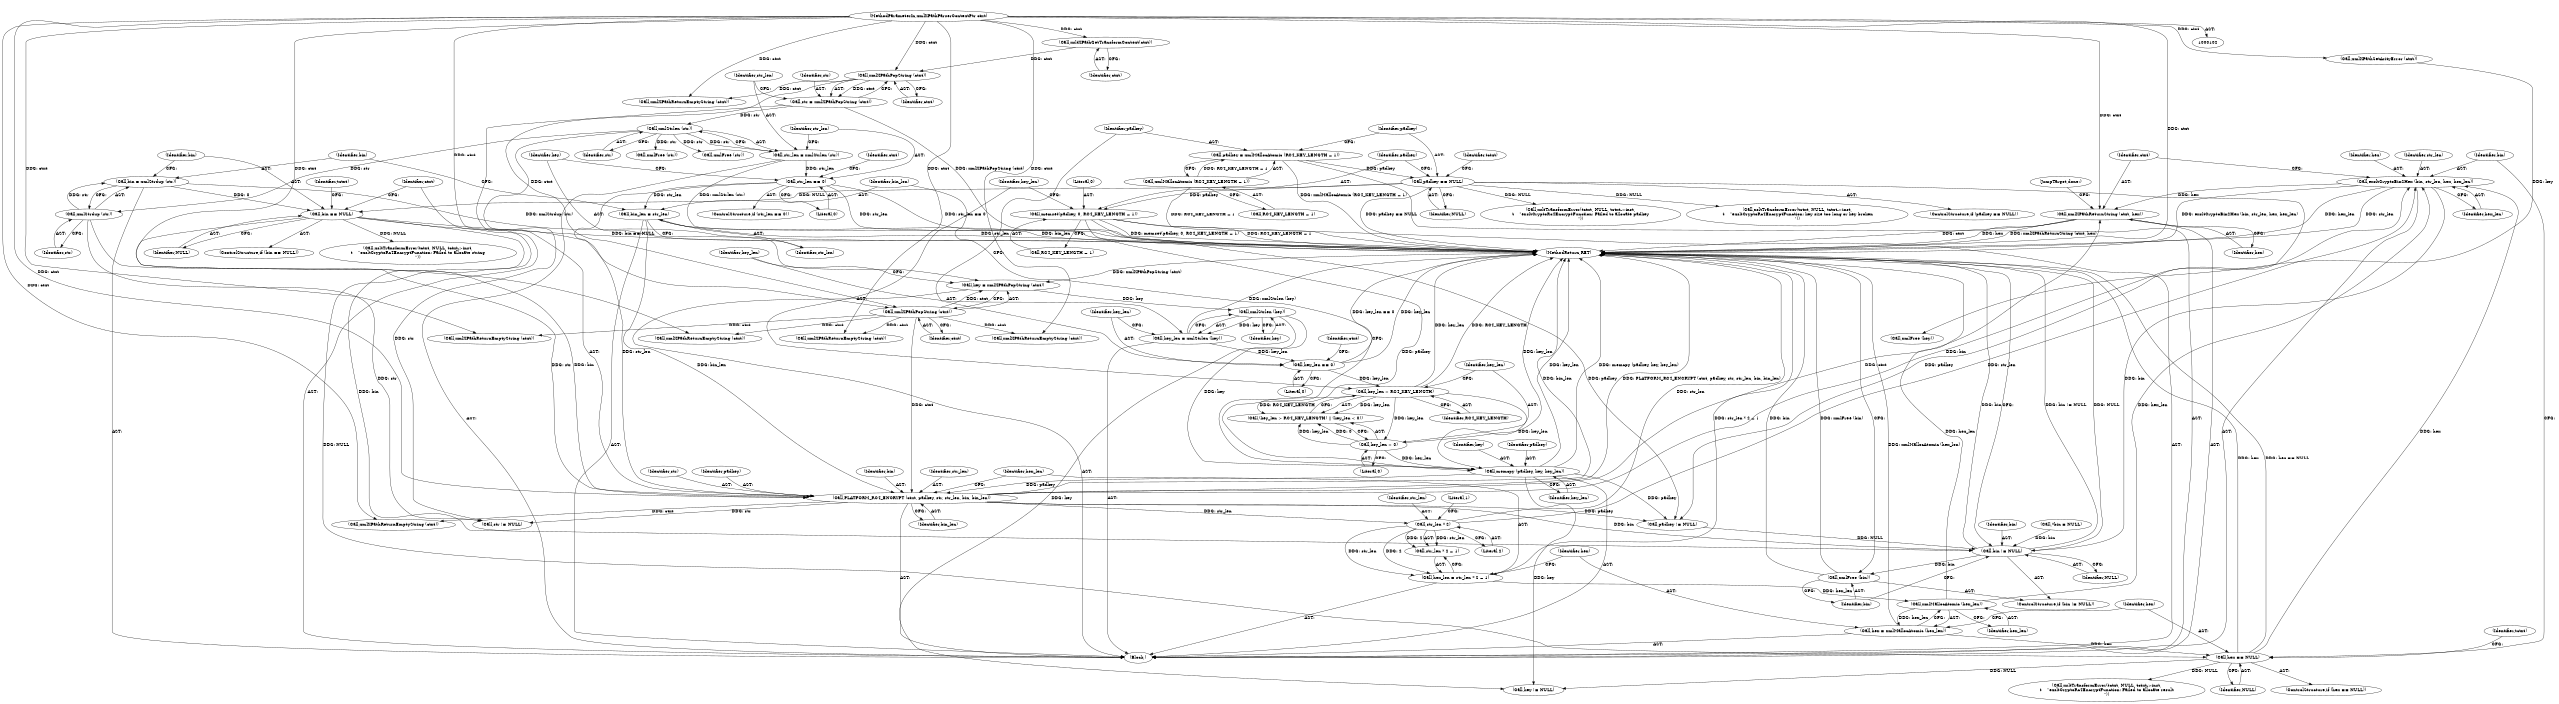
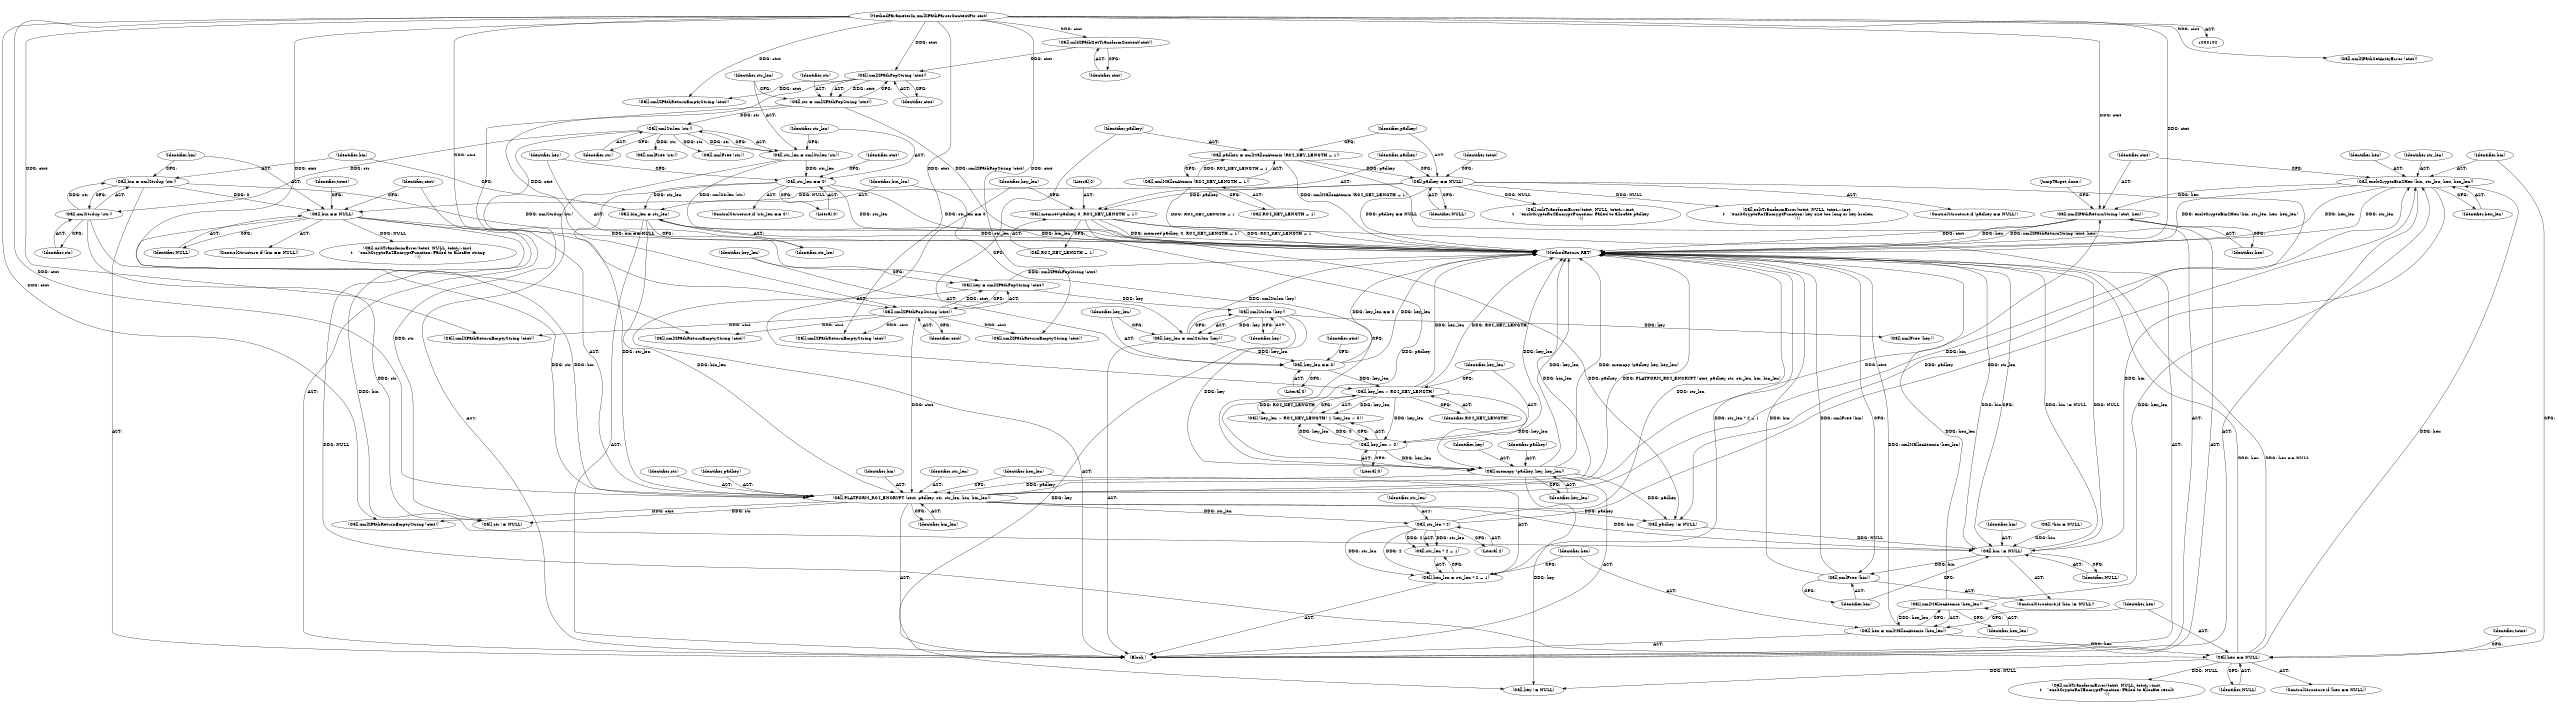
(1304, 257) -> (1270, 261)
(2352, 261) -> (1585, 325)
(1459, 498) -> none
(1700, 585) -> none
